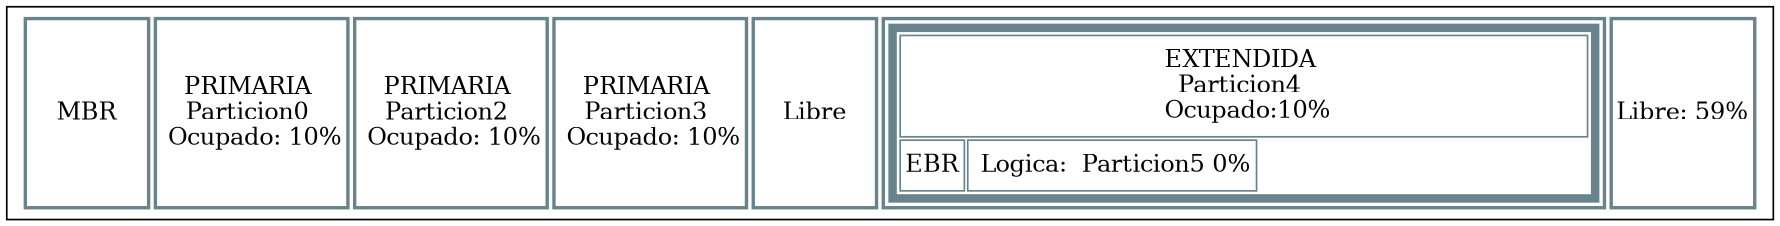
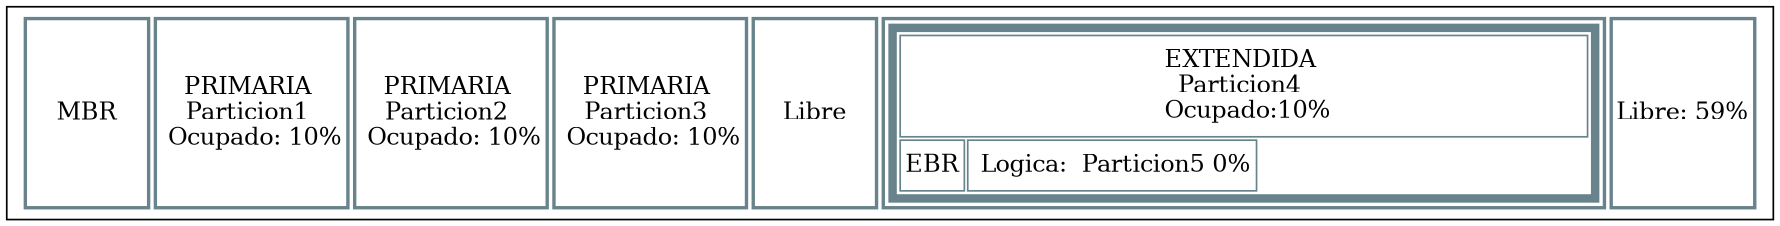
(252, 112) -> (252, 112)
